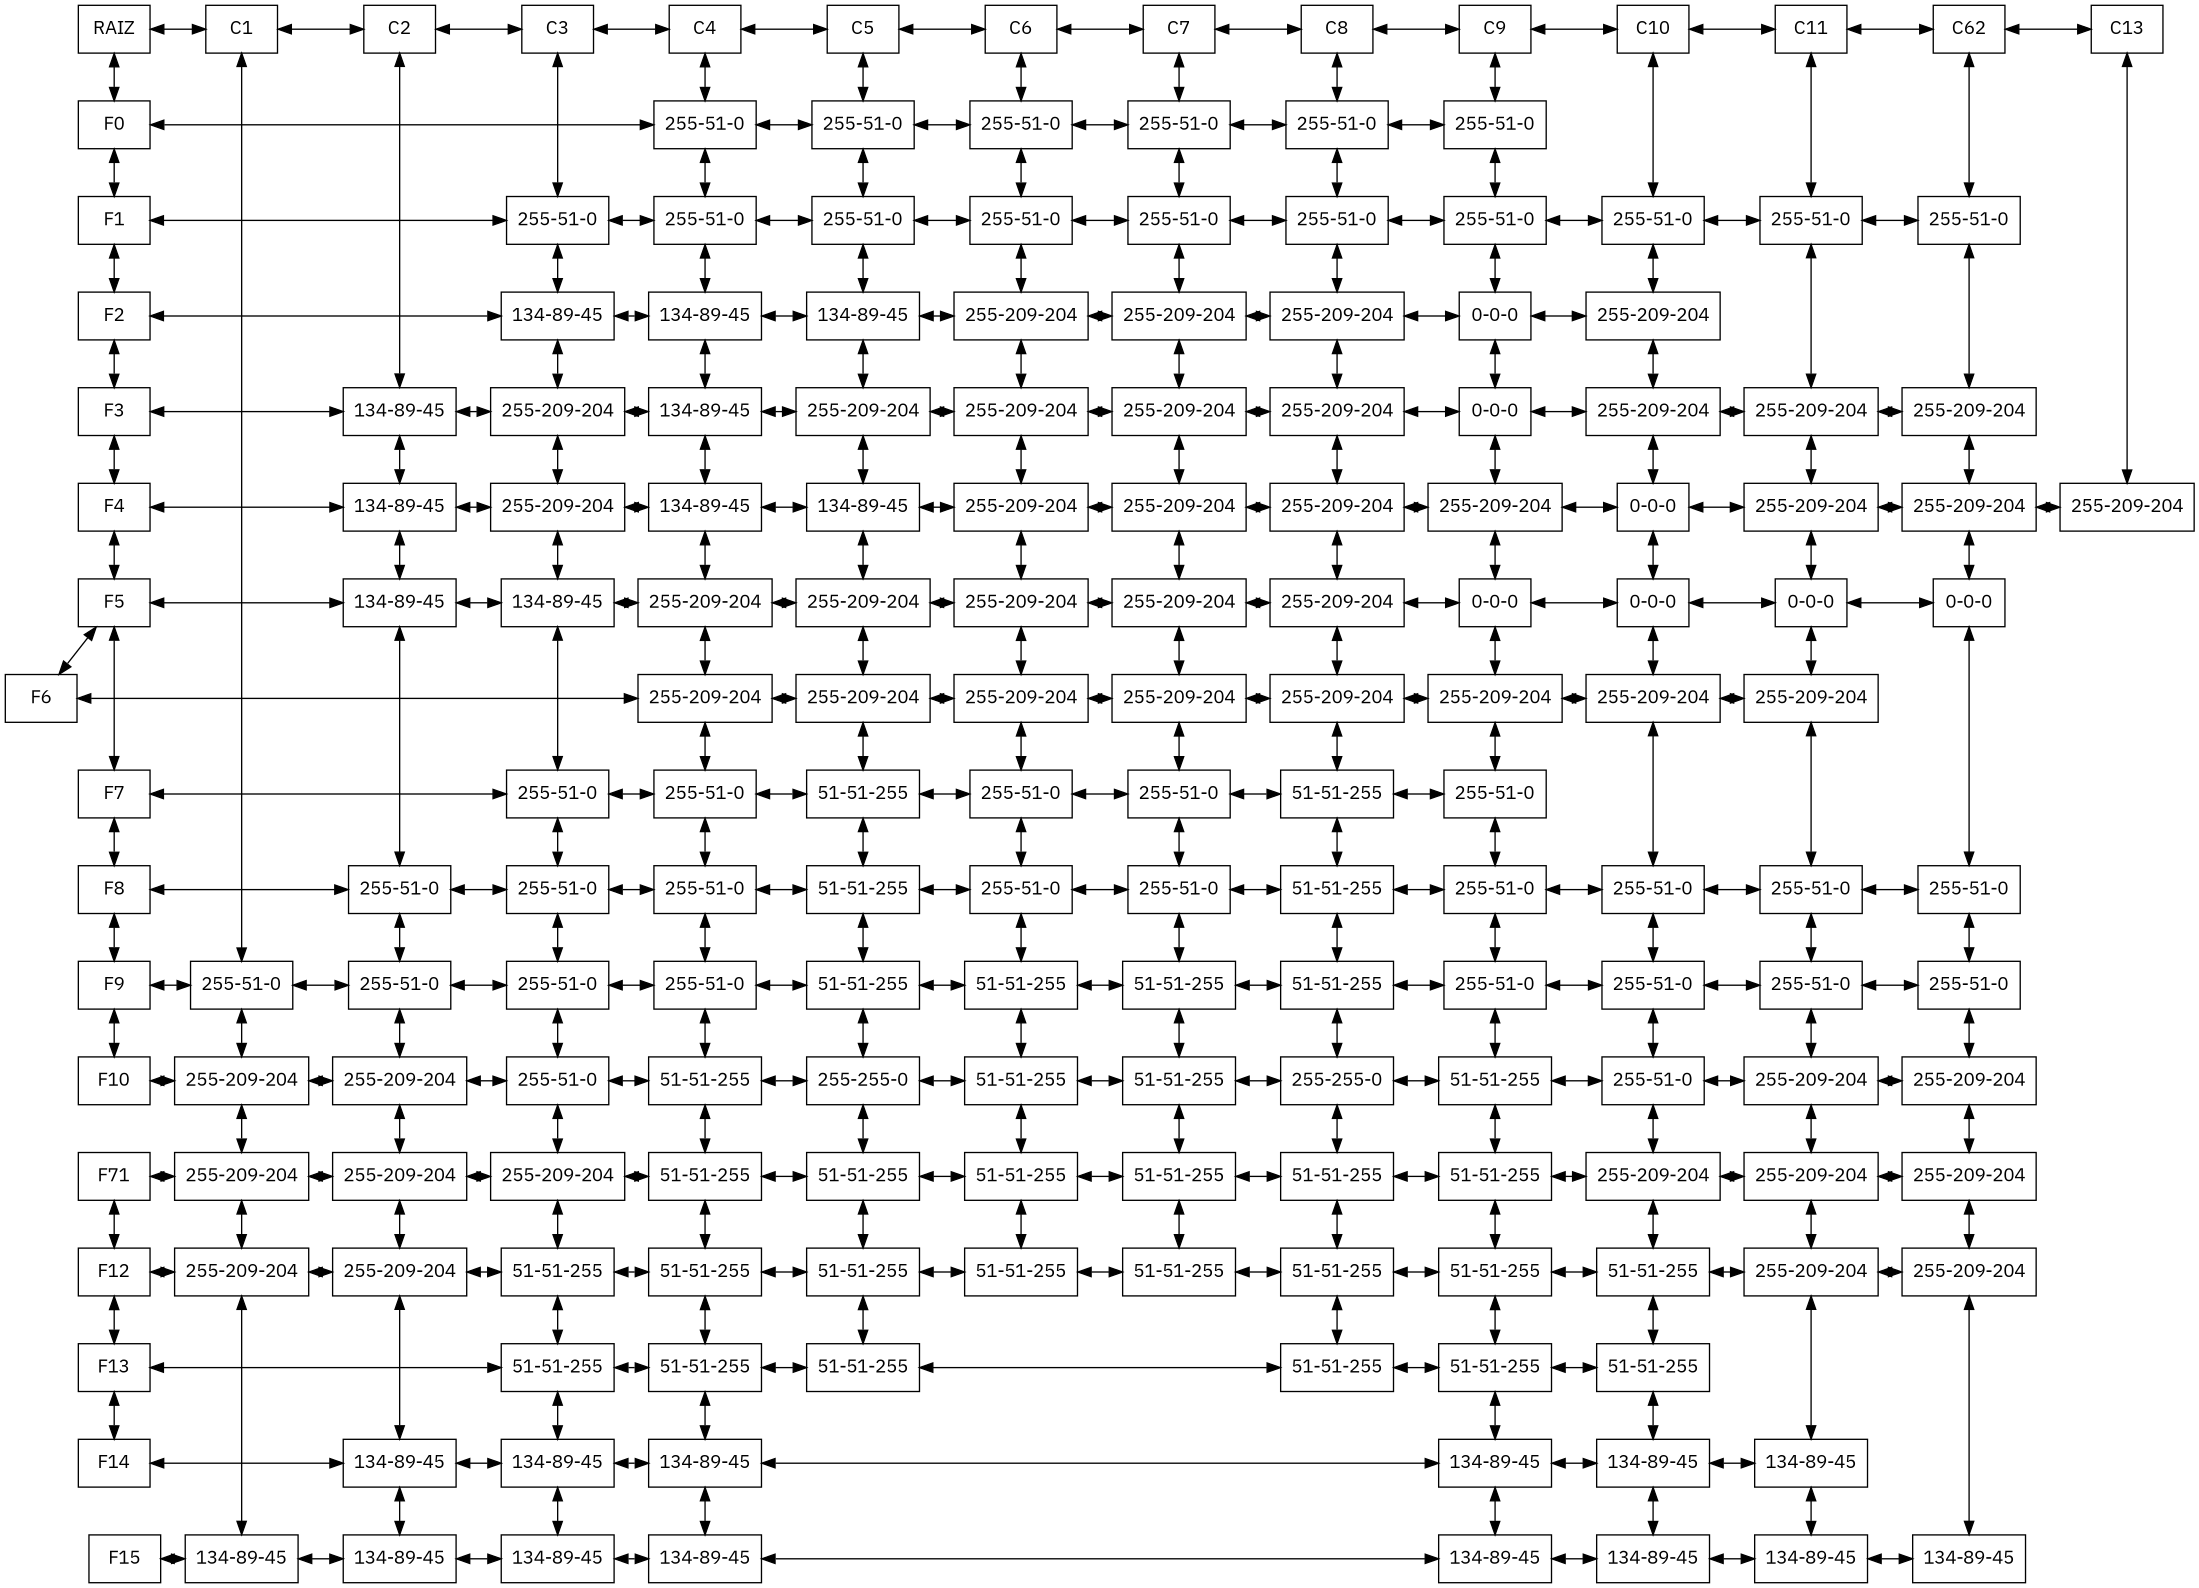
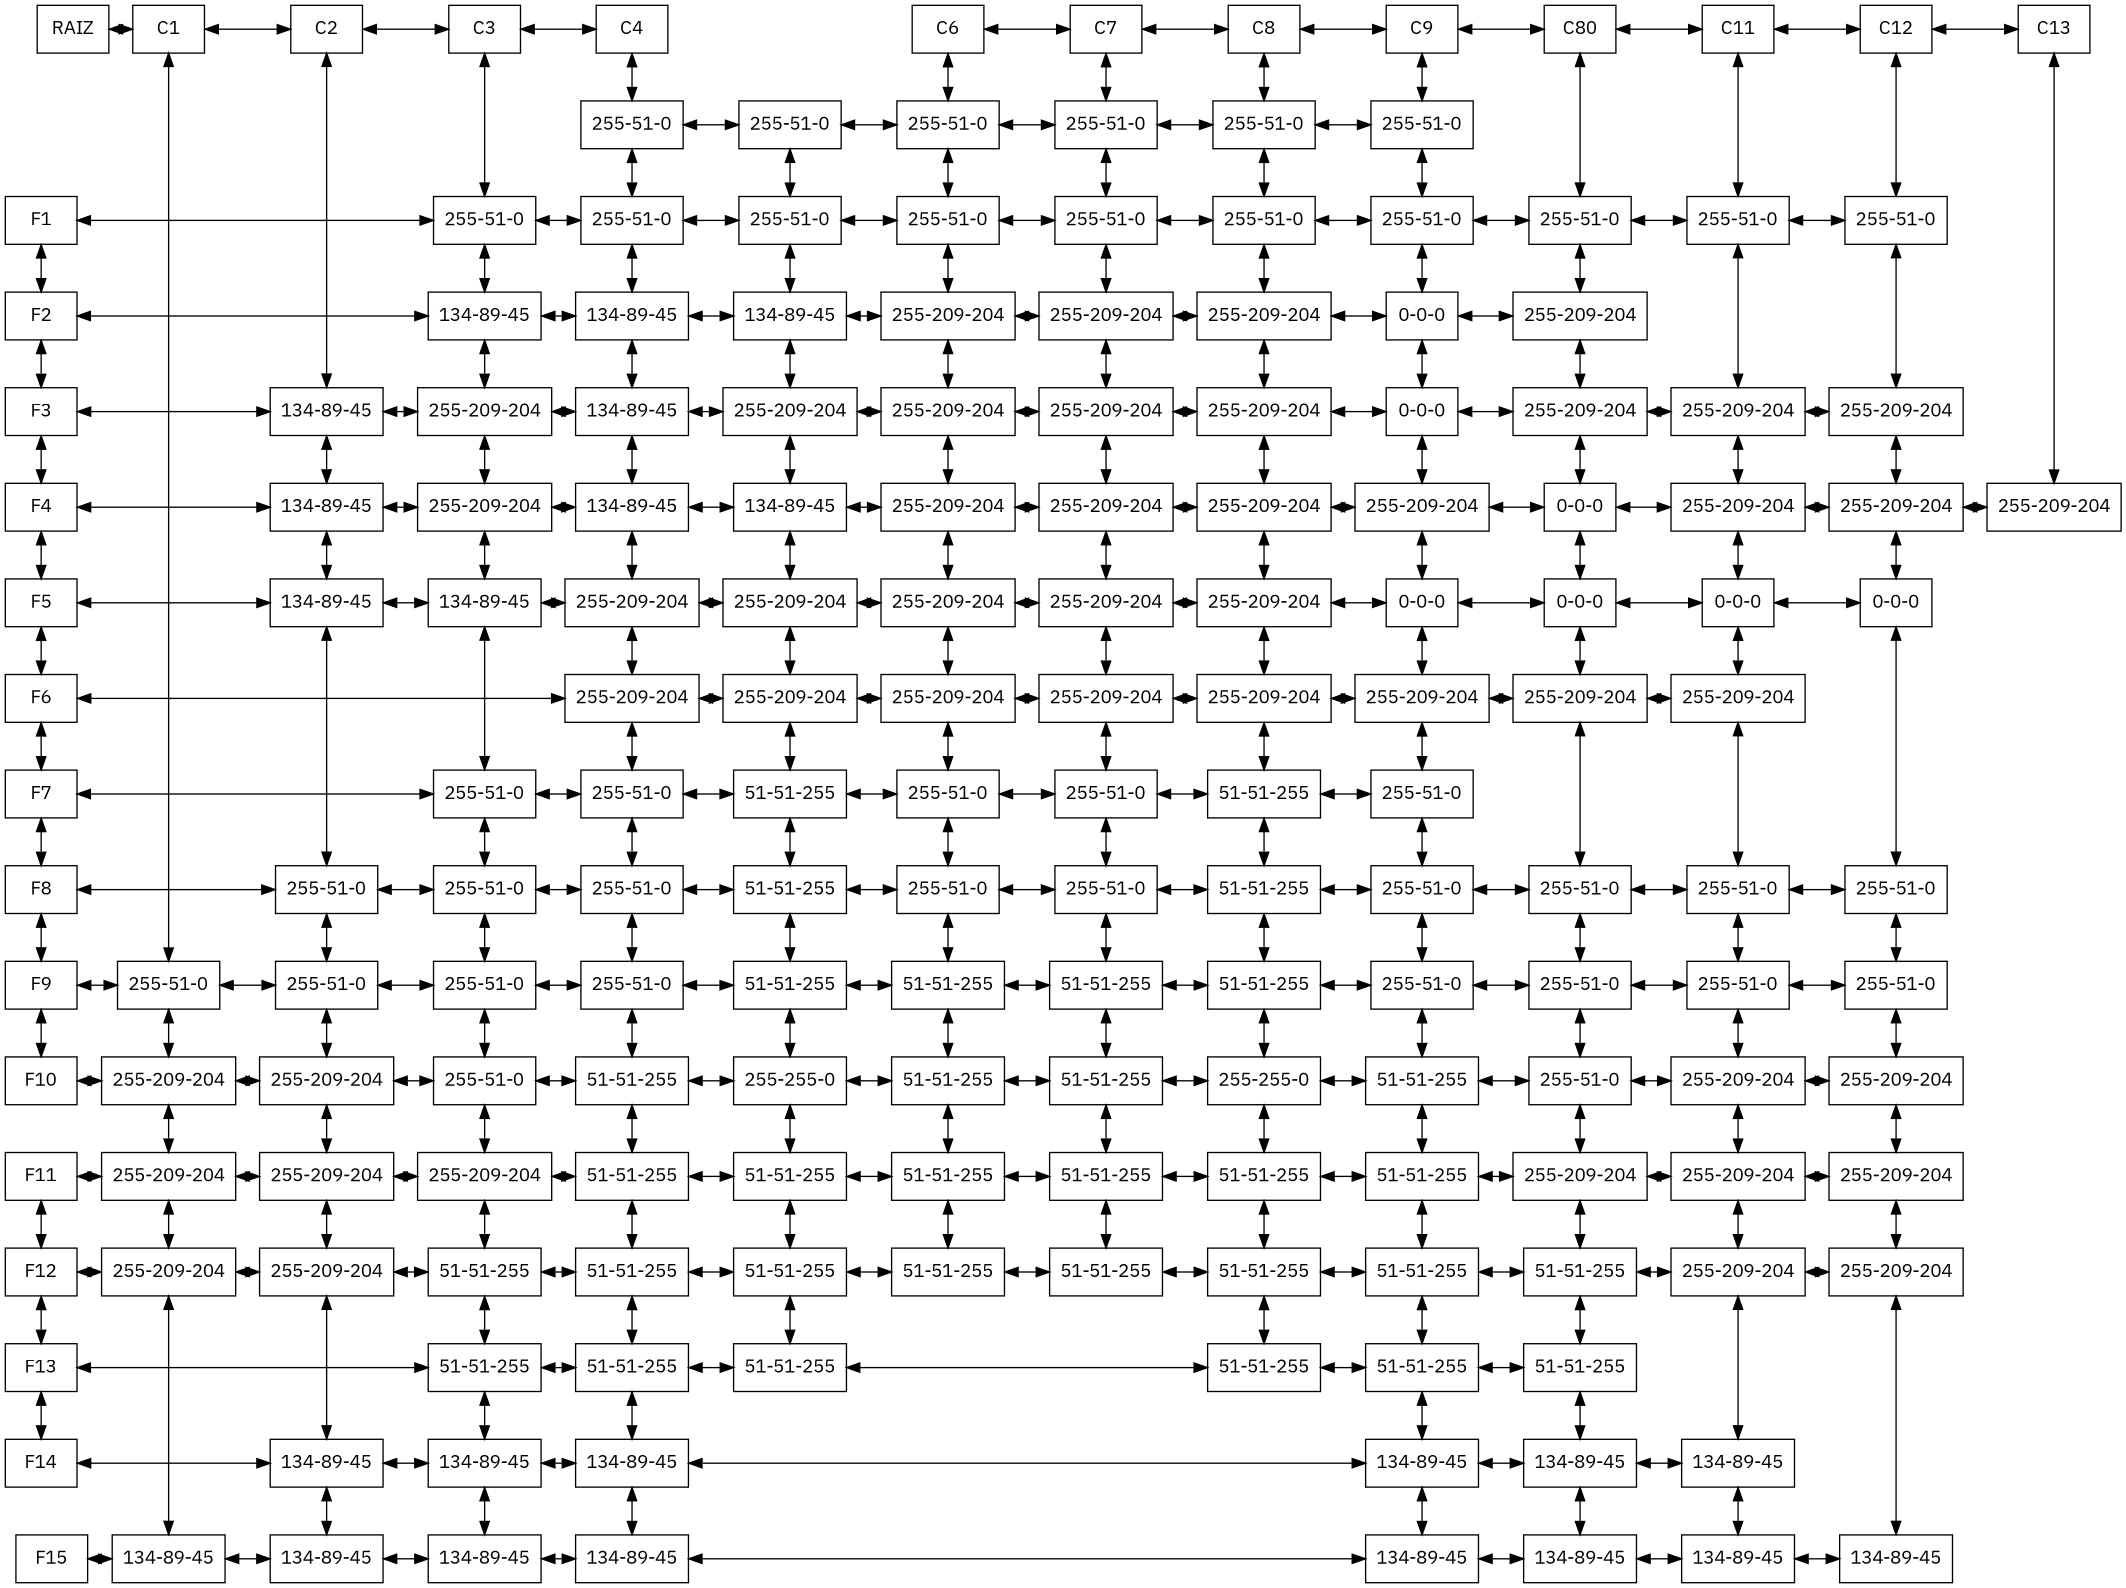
(863, 29) -> none
(1653, 29) -> (1580, 29)
(1969, 29) -> (1896, 29)
(114, 125) -> none
(114, 690) -> (41, 746)
(114, 1176) -> (41, 1176)
